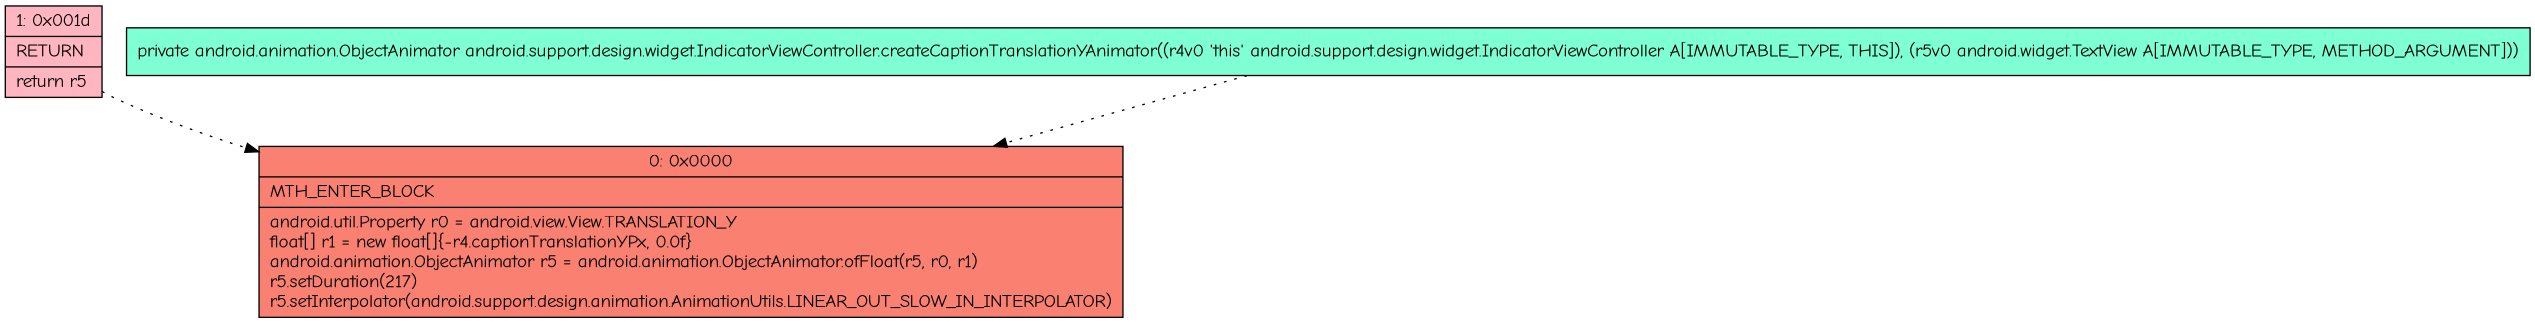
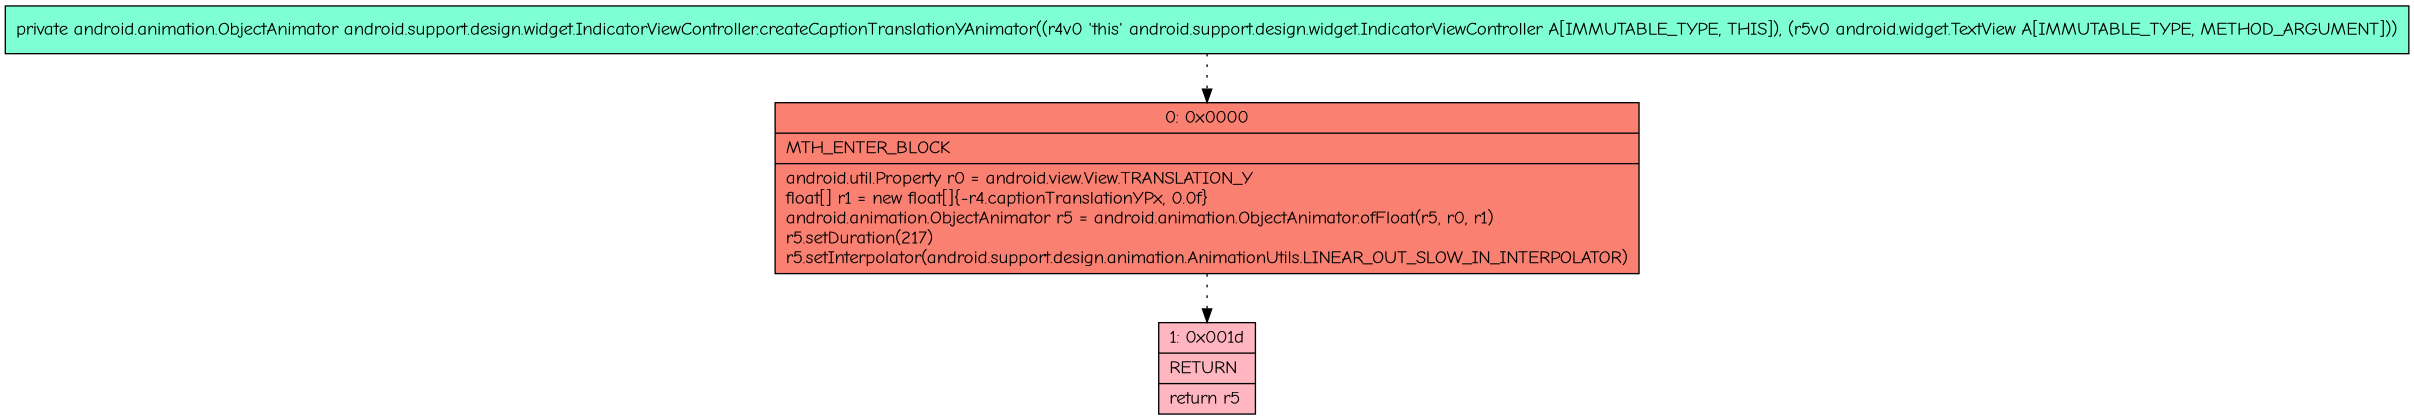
(173, 122) -> (1207, 291)
